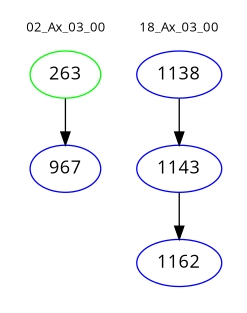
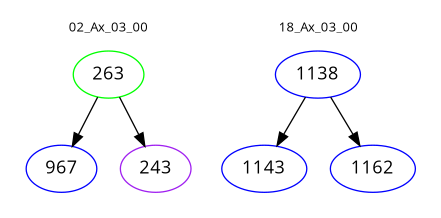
none -> (156, 169)
(179, 209) -> (342, 116)
